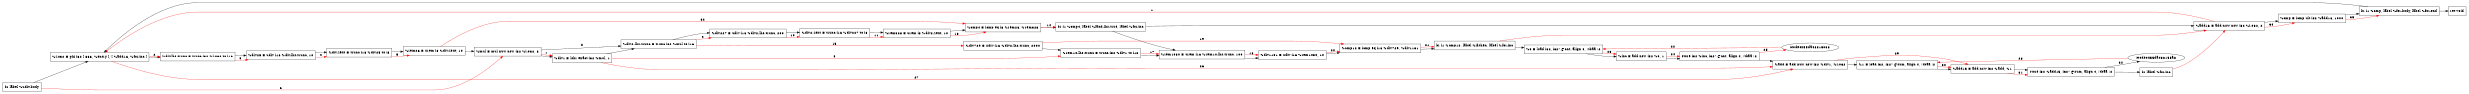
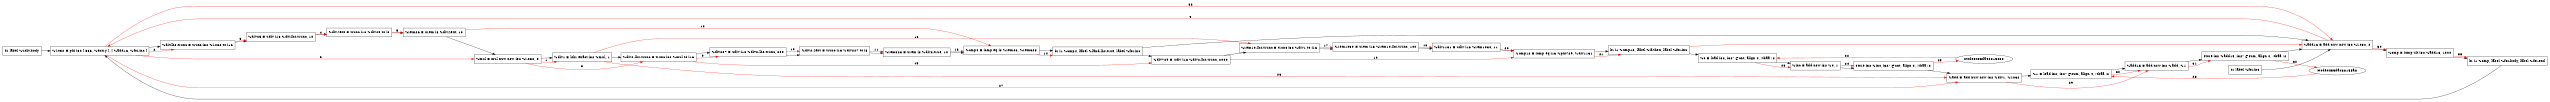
none -> (1217, 6)
(1152, 10) -> (1191, 17)
(2457, 11) -> none
(703, 20) -> (703, 26)
(917, 33) -> (917, 52)
(1147, 43) -> (1146, 56)
(580, 48) -> (583, 70)
(1380, 48) -> (1554, 54)
(2200, 54) -> (2295, 66)
(1292, 55) -> (1466, 47)
(835, 56) -> (917, 37)
(2121, 65) -> (2294, 64)
(2126, 72) -> (2290, 51)
(276, 90) -> (304, 59)
